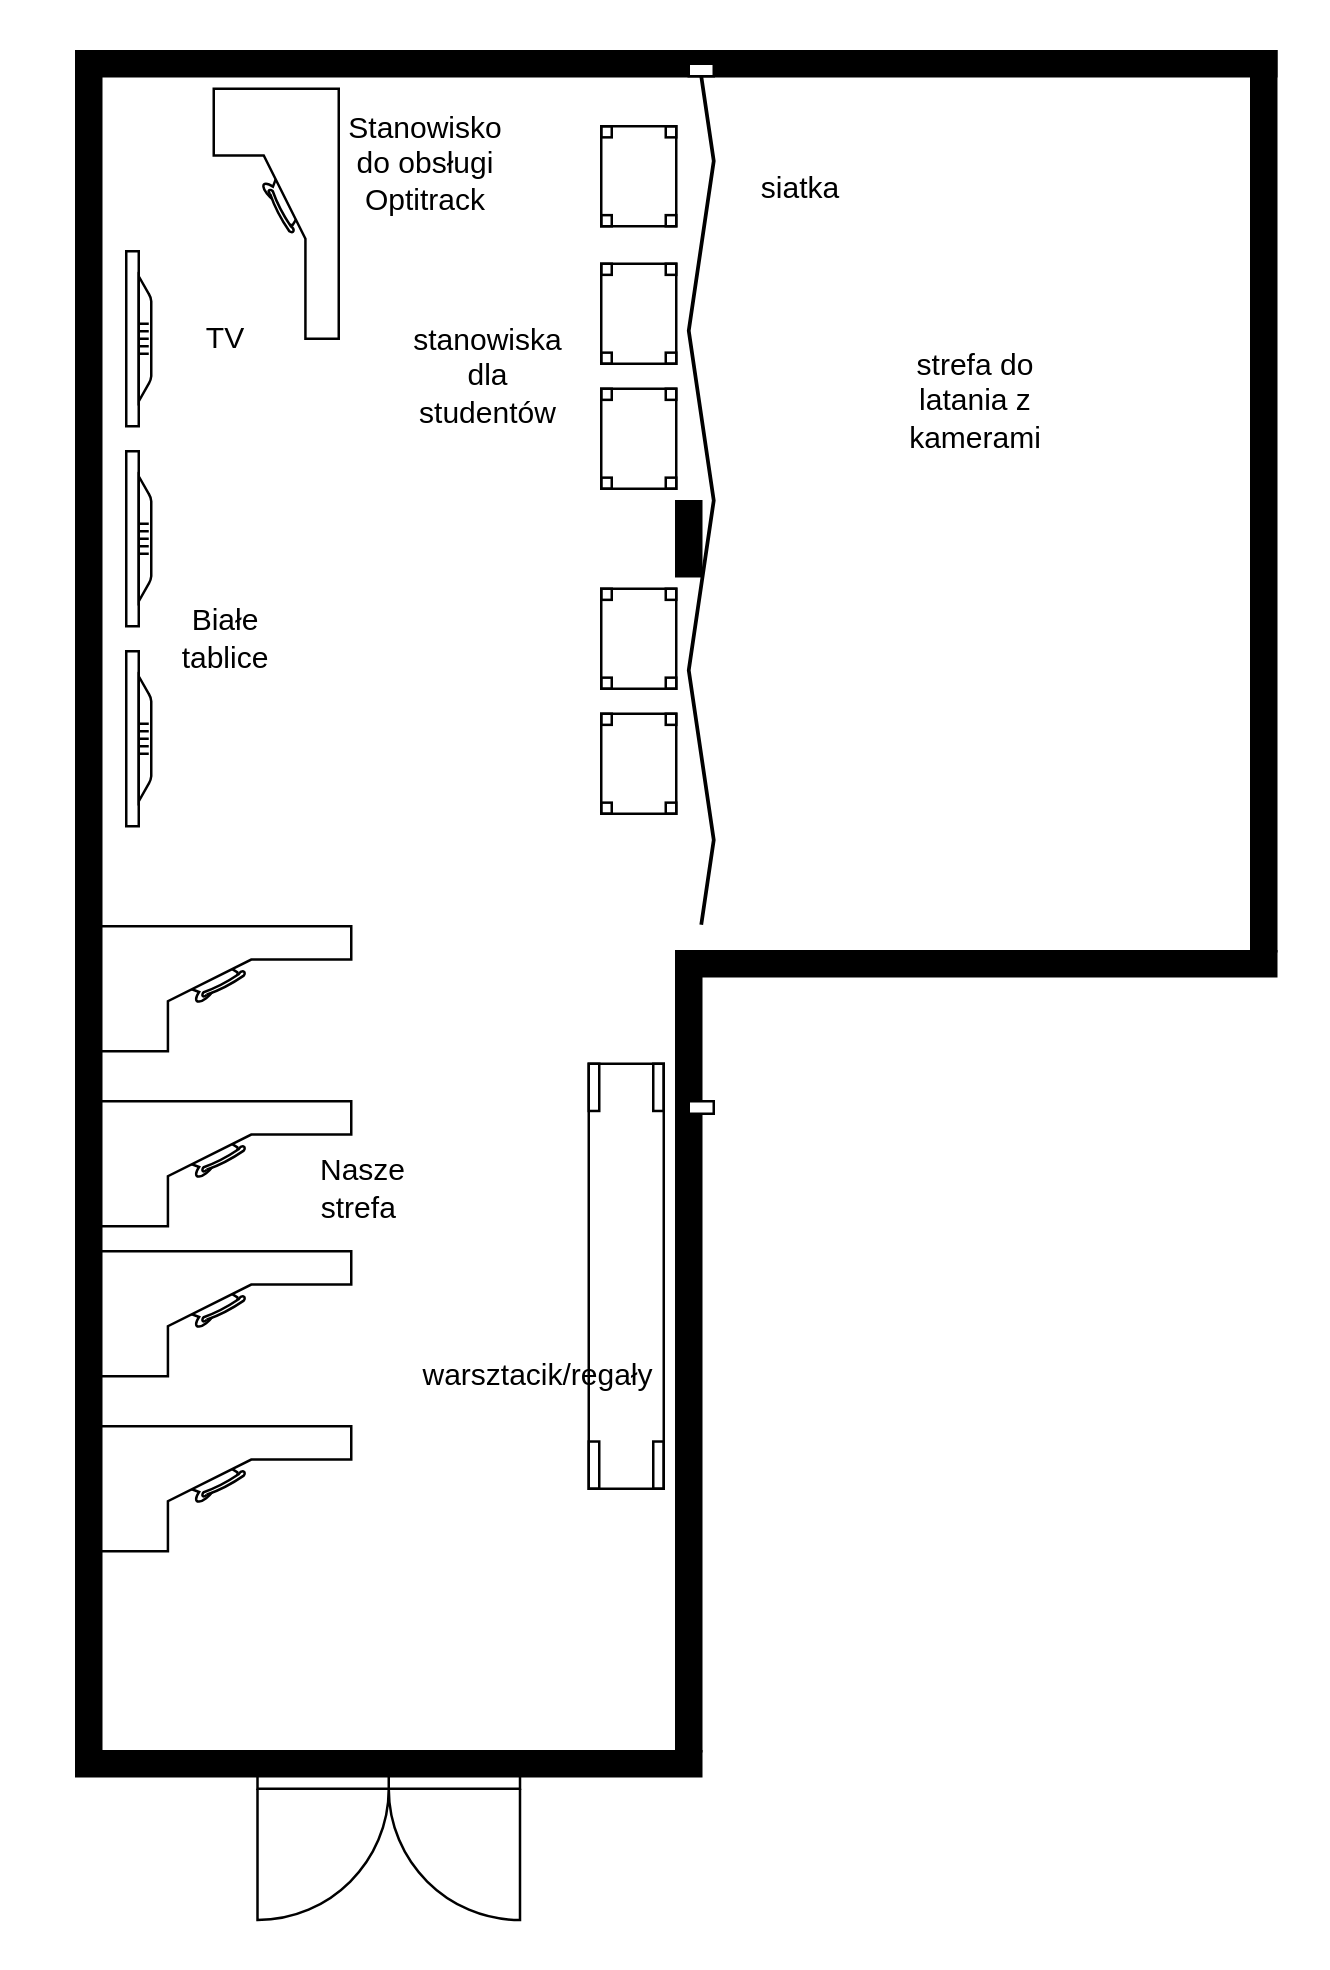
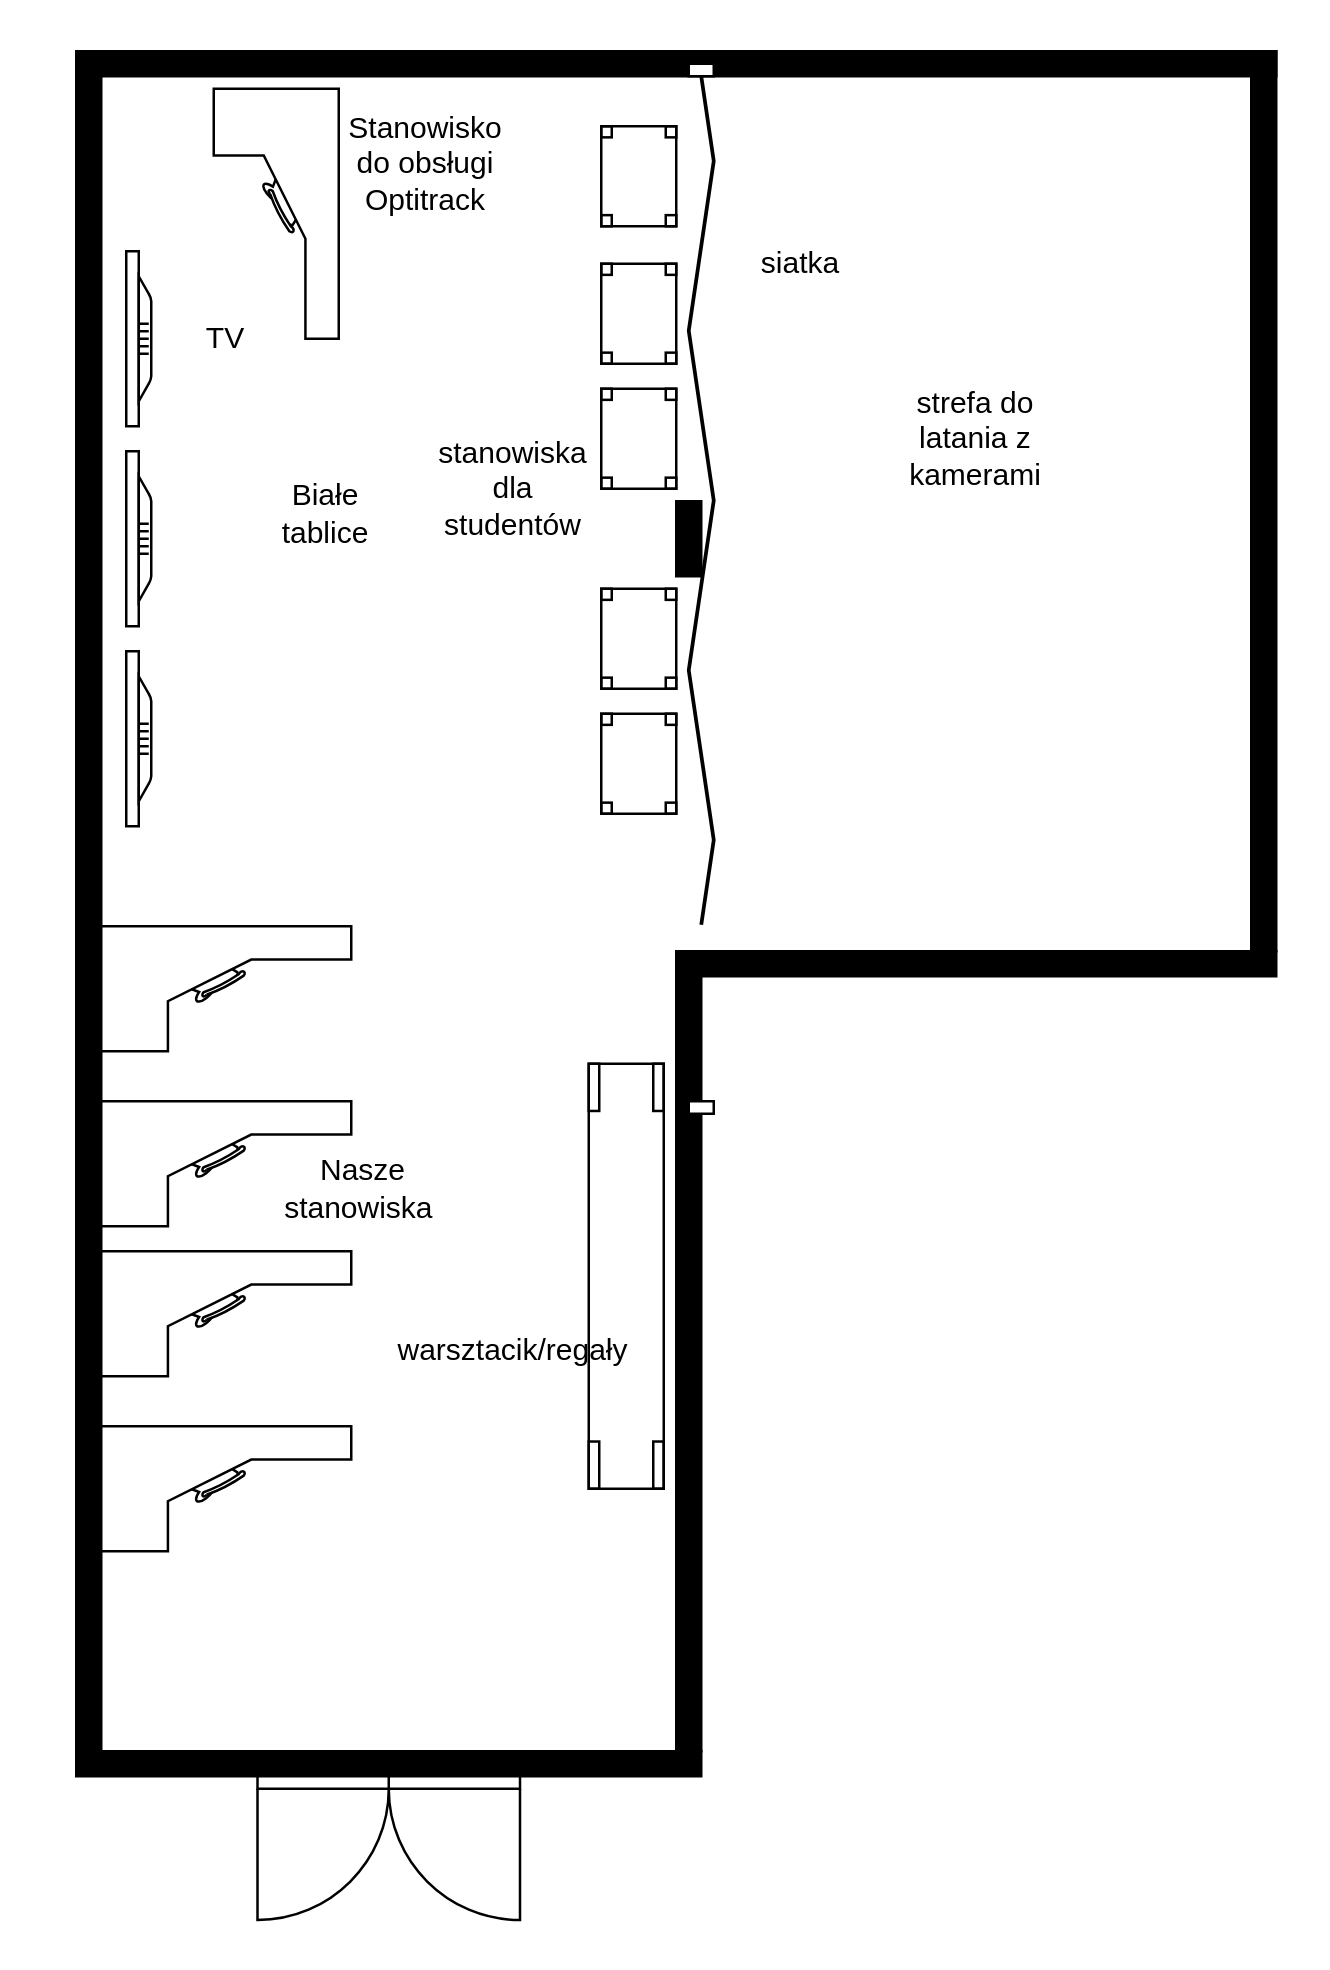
(801, 189) -> (801, 264)
(489, 376) -> (514, 489)
(976, 401) -> (976, 439)
(226, 639) -> (326, 514)
(364, 1189) -> (364, 1189)
(539, 1376) -> (514, 1351)
